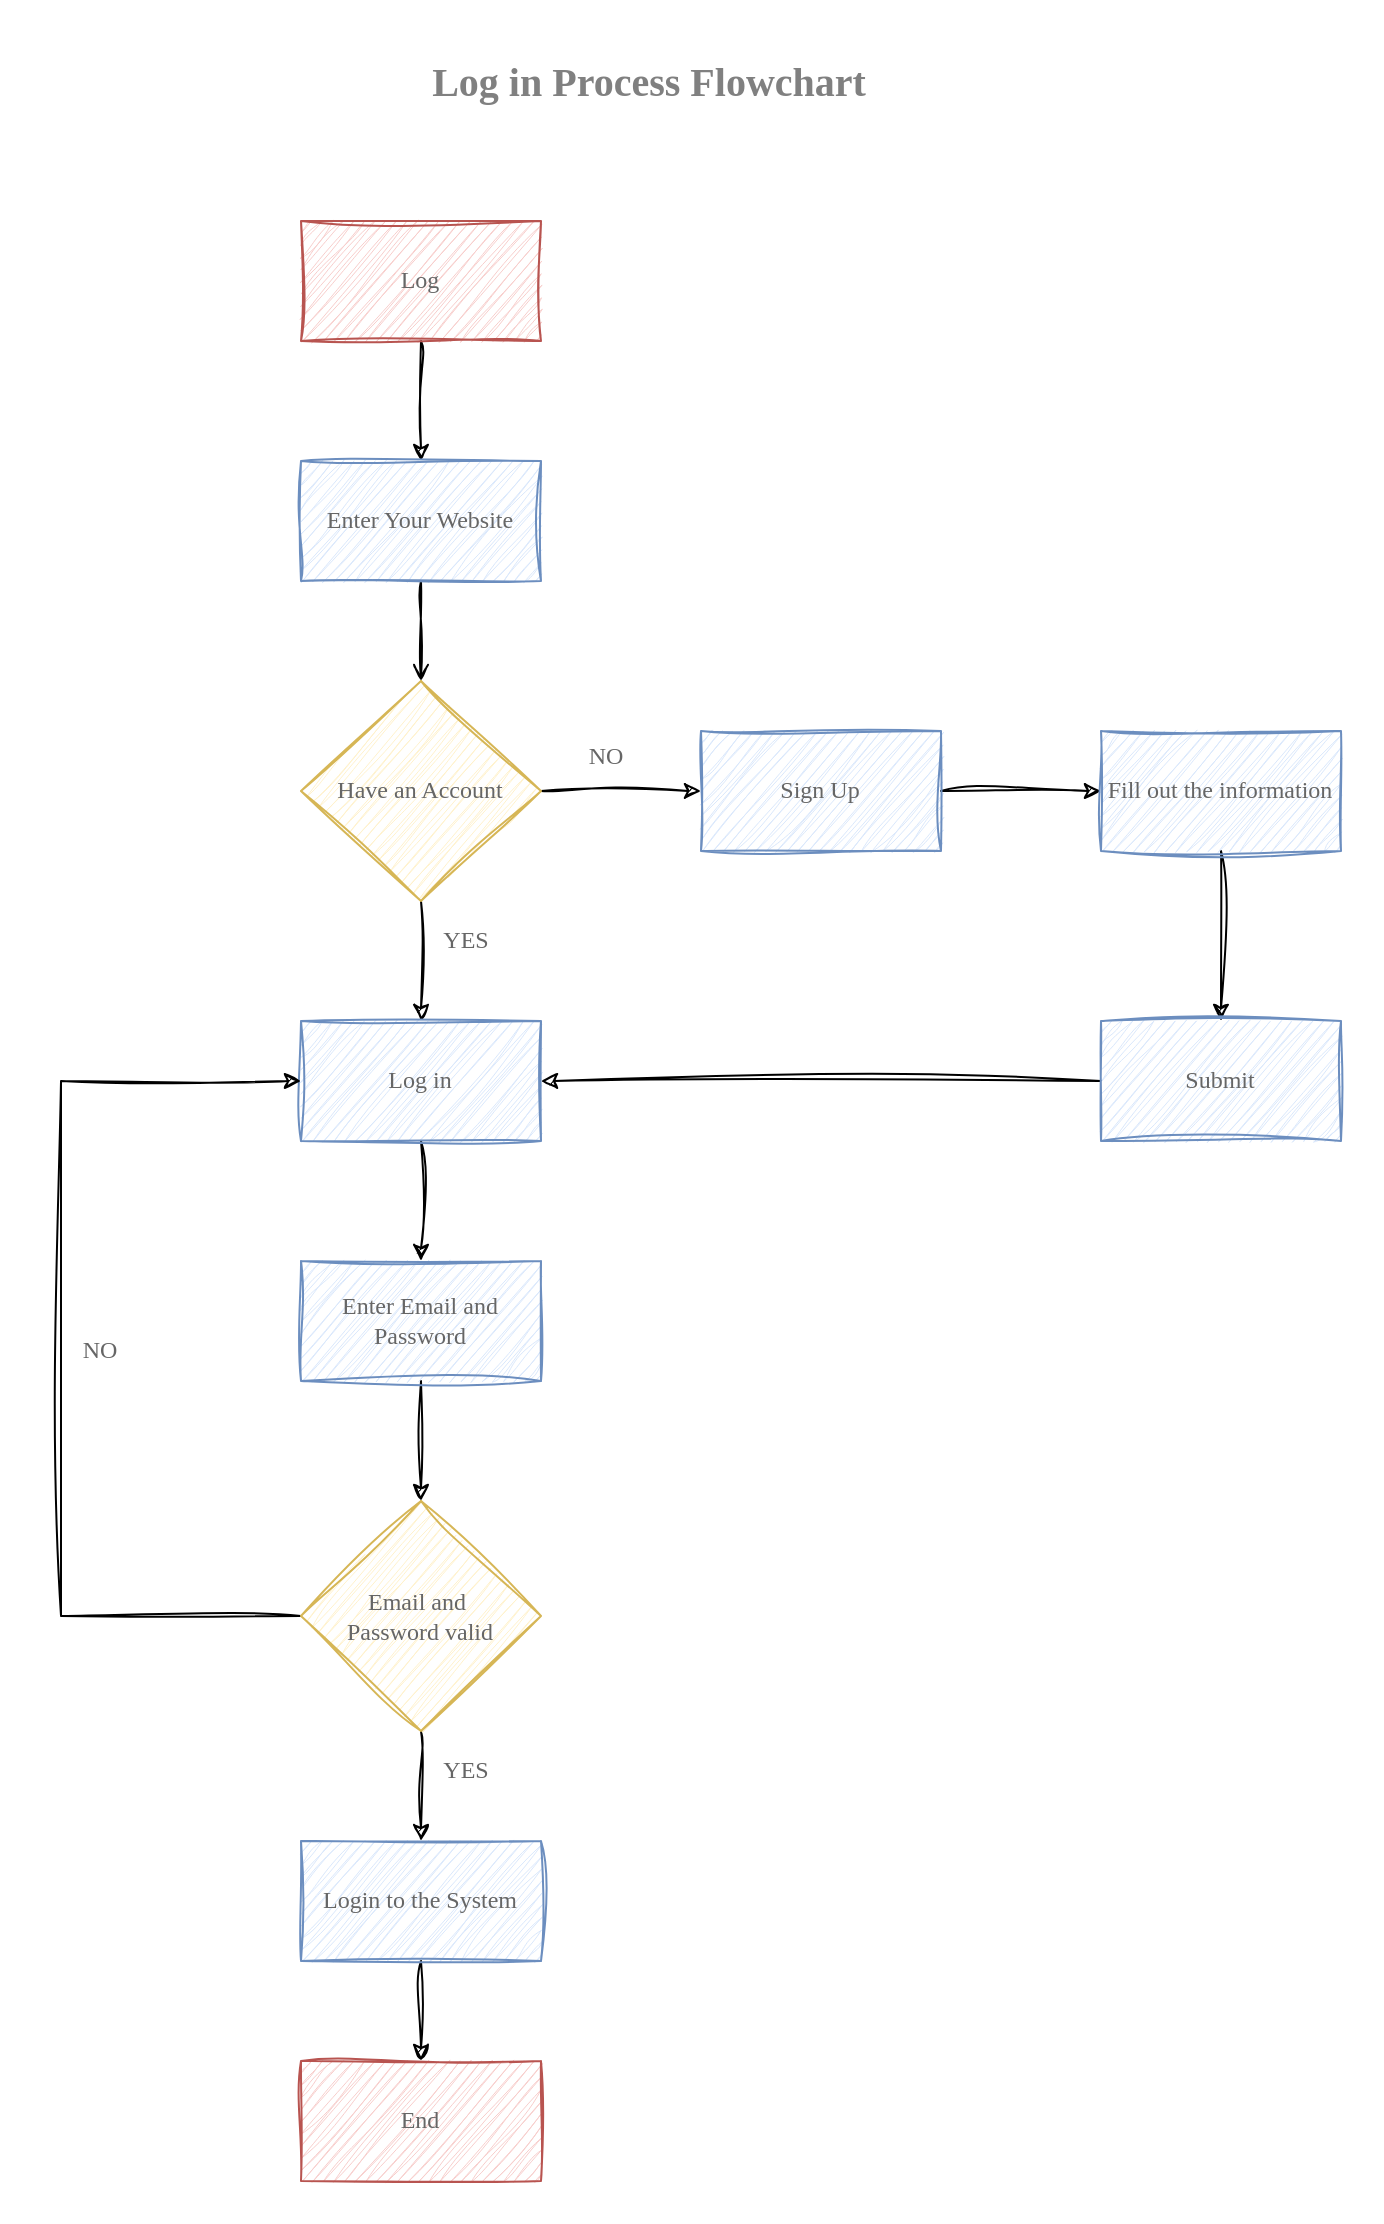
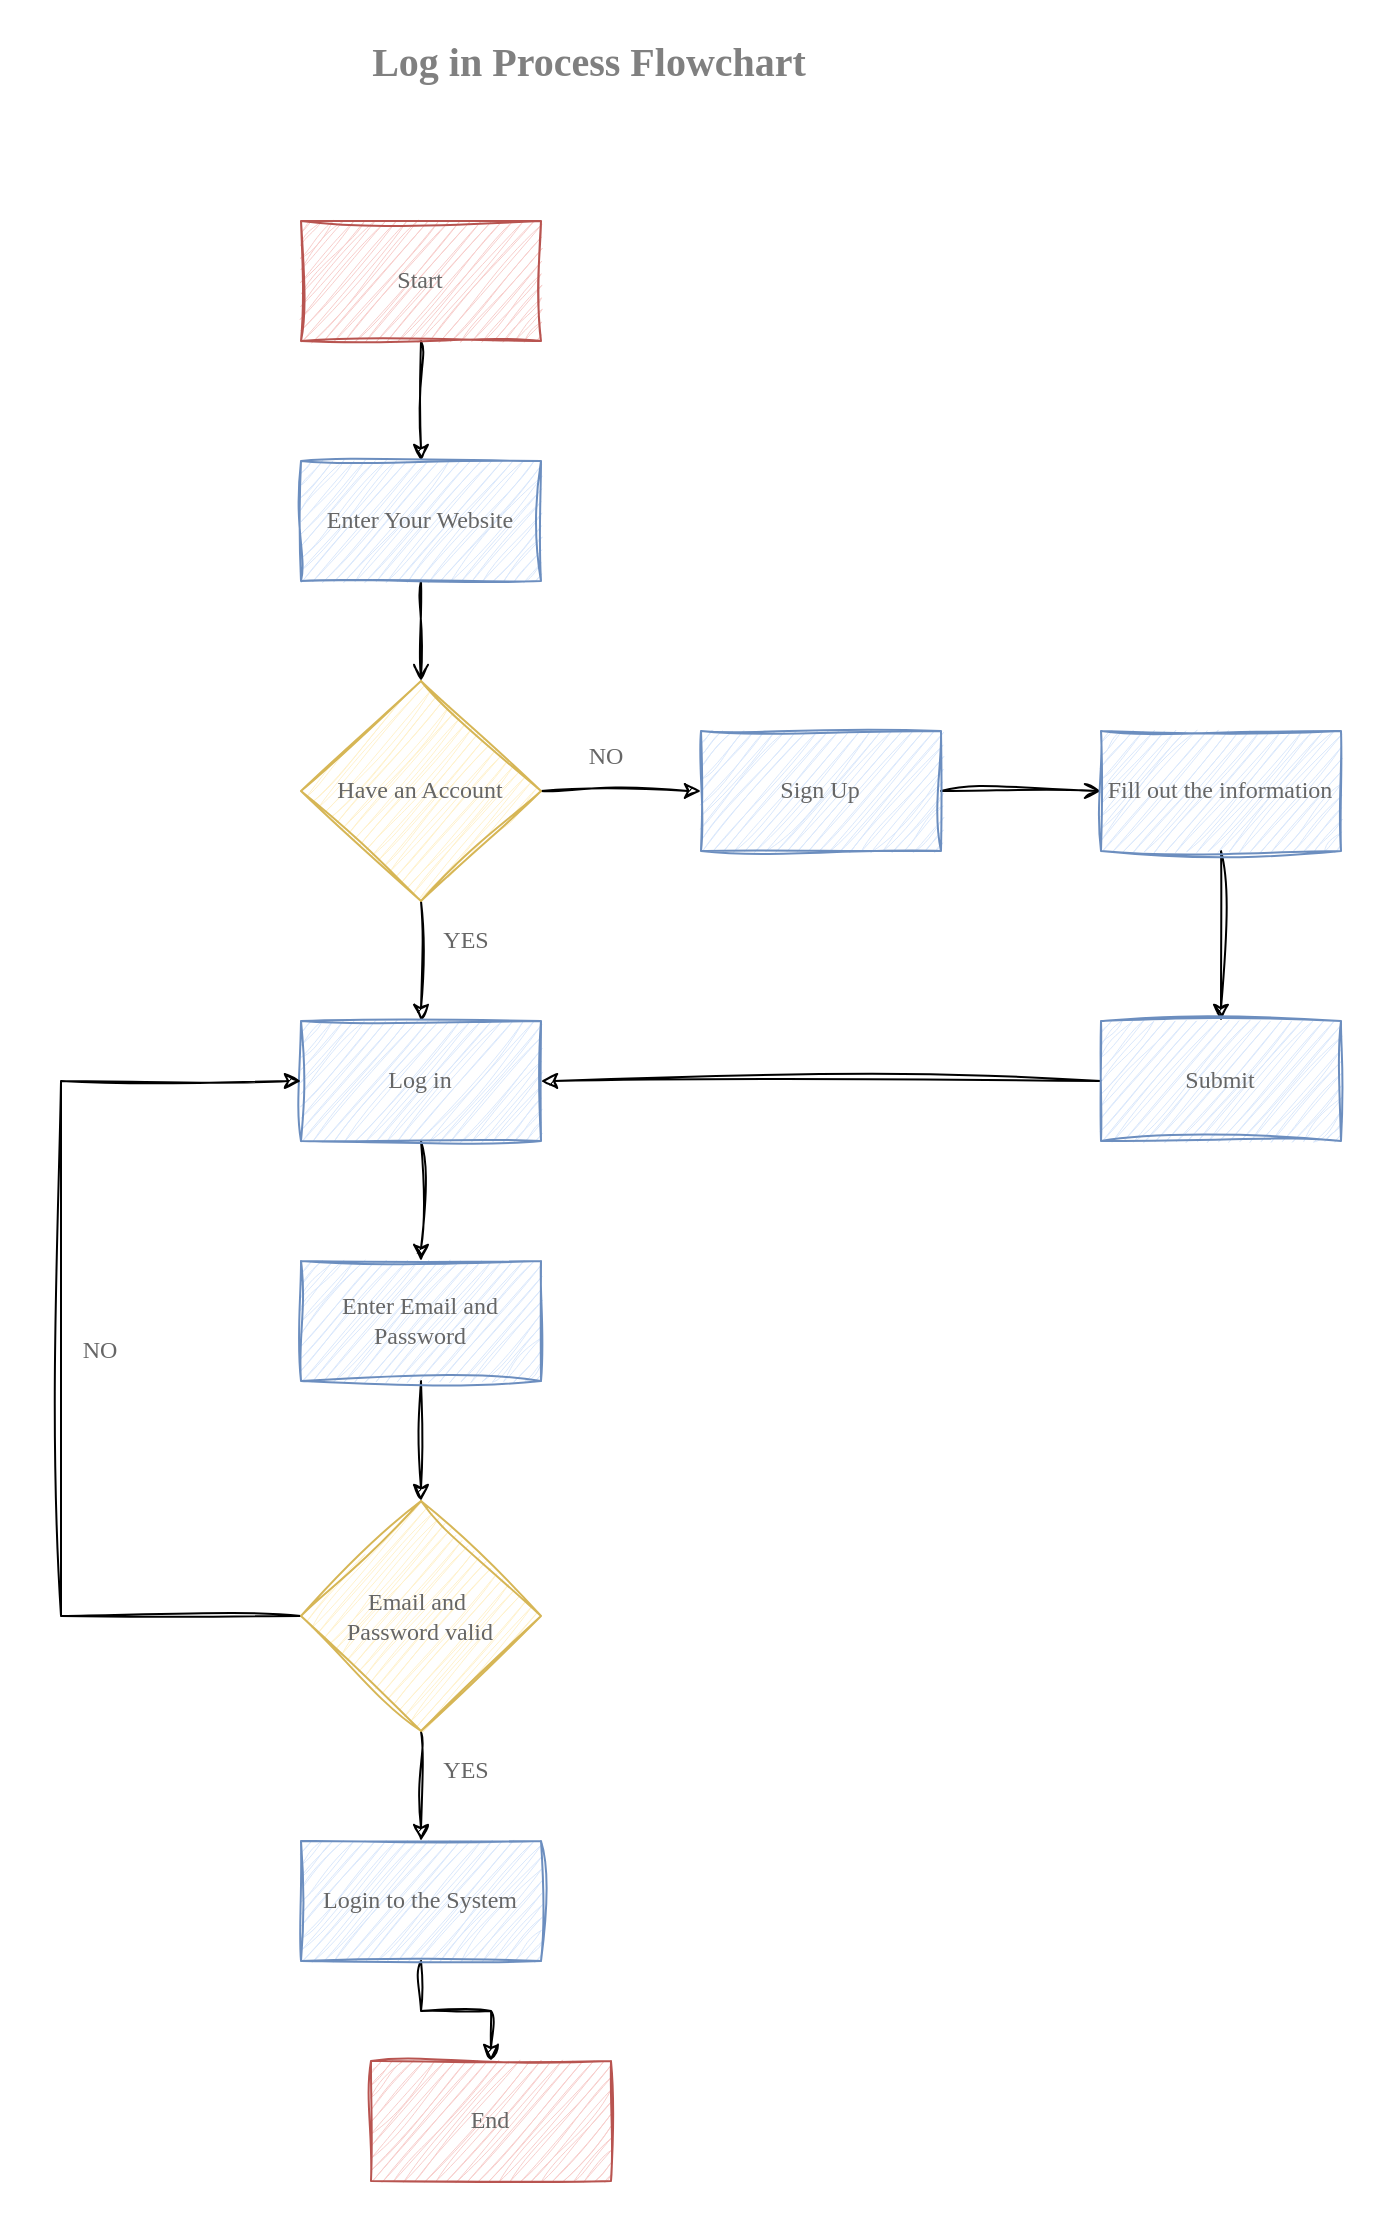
(649, 81) -> (589, 61)
(421, 281) -> (421, 281)
(1086, 791) -> (1089, 791)
(421, 2121) -> (491, 2121)
